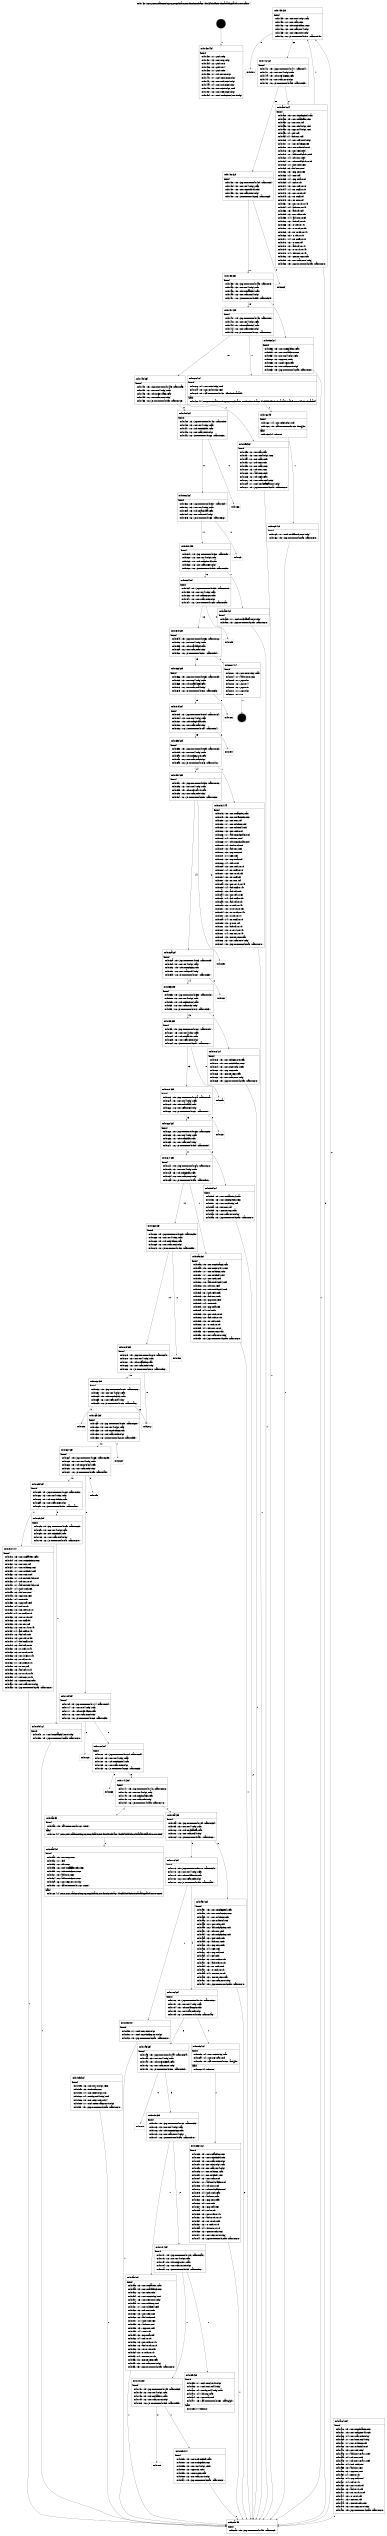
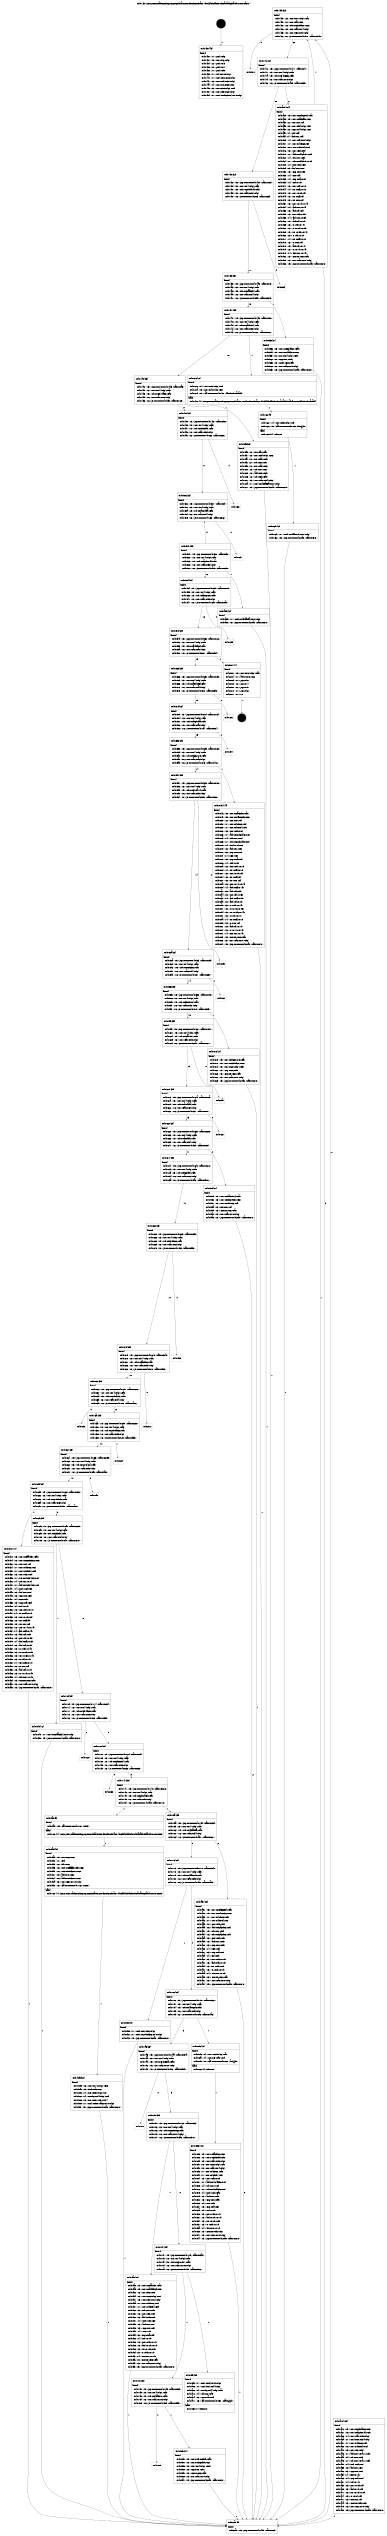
(202, 532) -> (205, 533)
(216, 1298) -> none
(142, 1414) -> (114, 1409)
(85, 1584) -> (70, 1618)
none -> (100, 1985)
